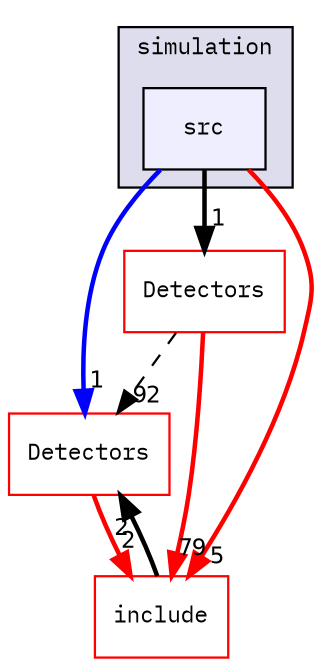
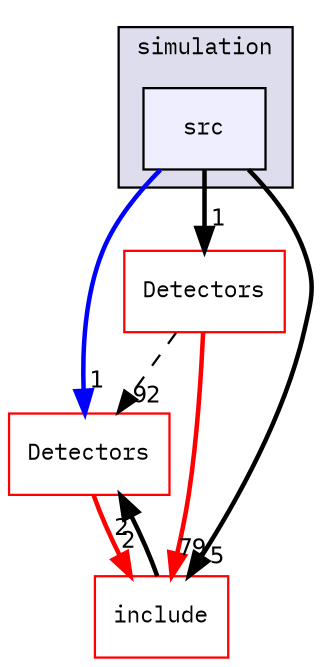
(295, 364) -> (295, 364)
